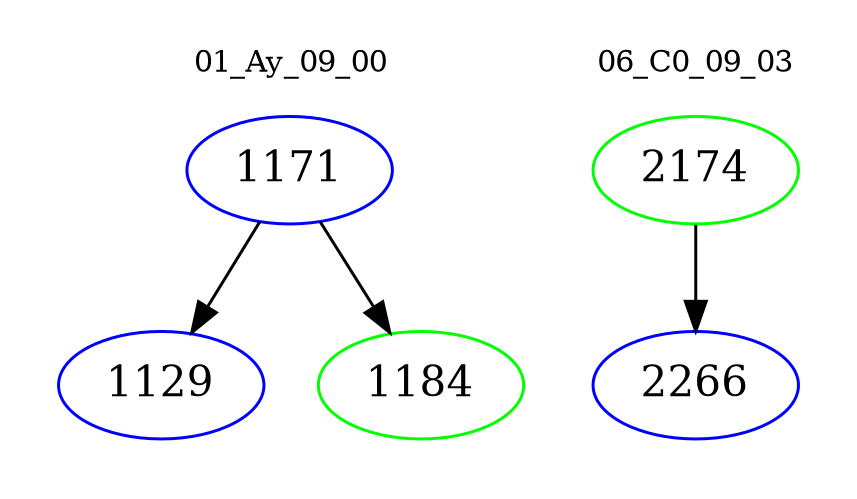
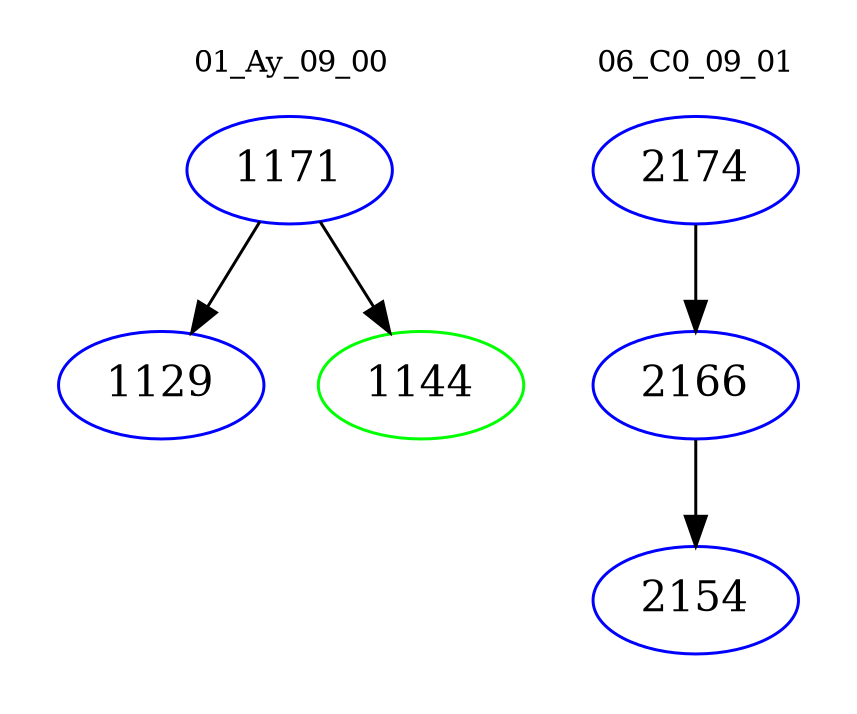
(696, 64) -> (696, 64)
(696, 170) -> (696, 170)
(421, 385) -> (421, 385)
(696, 385) -> (696, 385)
none -> (696, 600)
